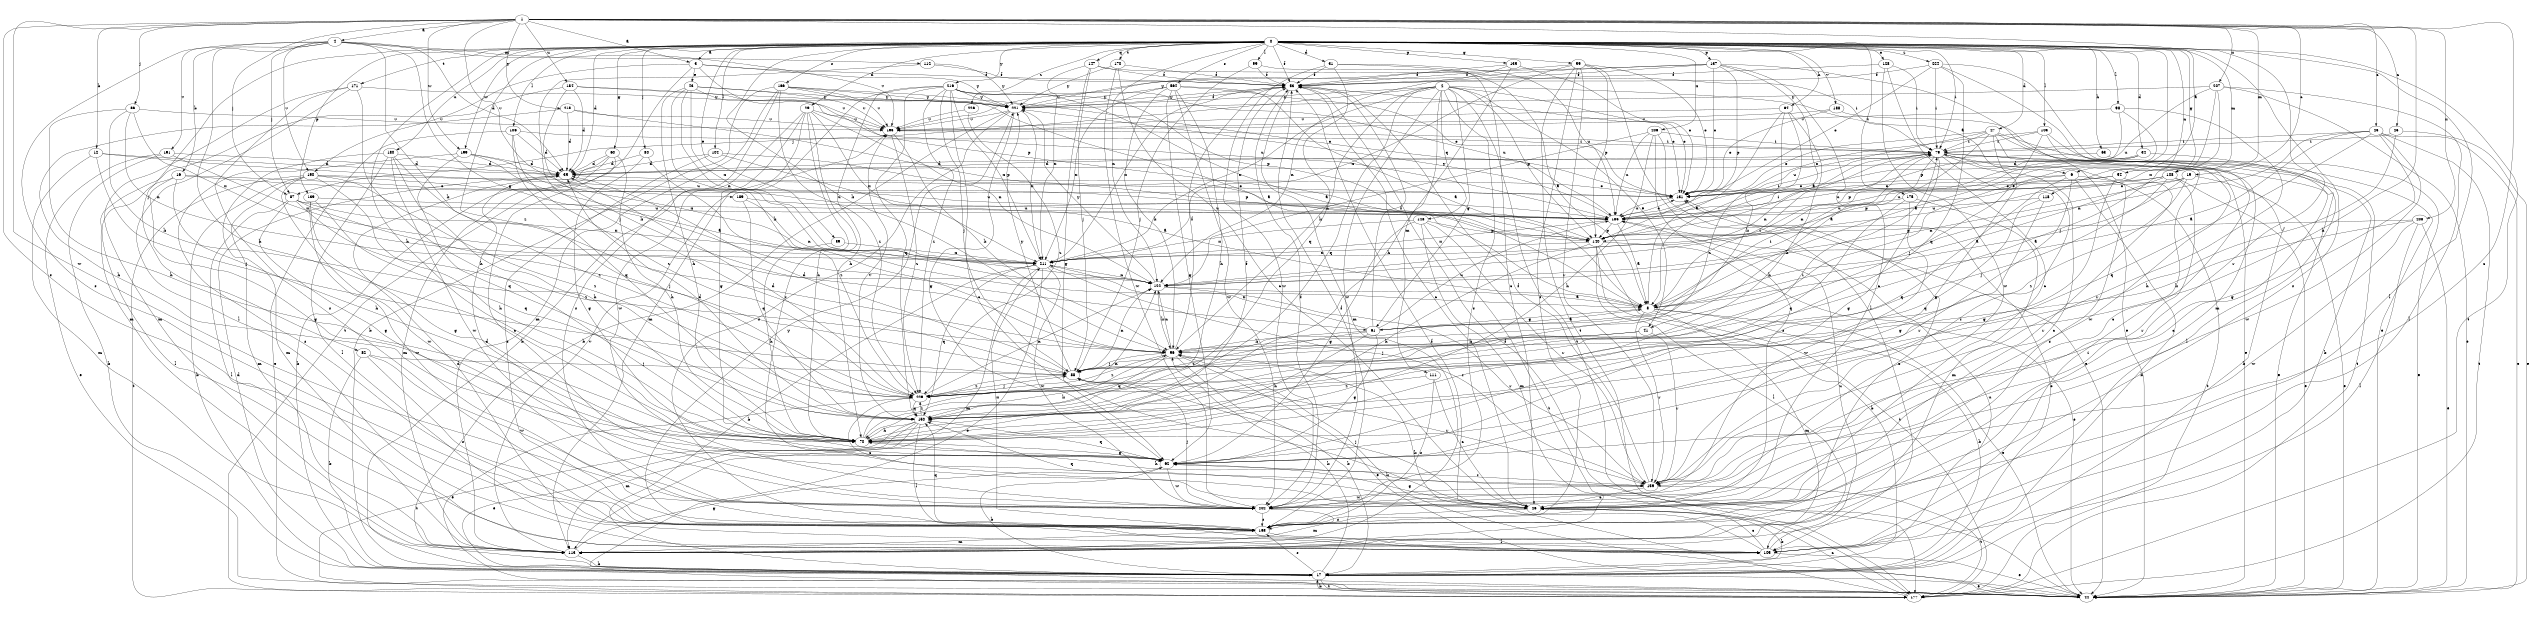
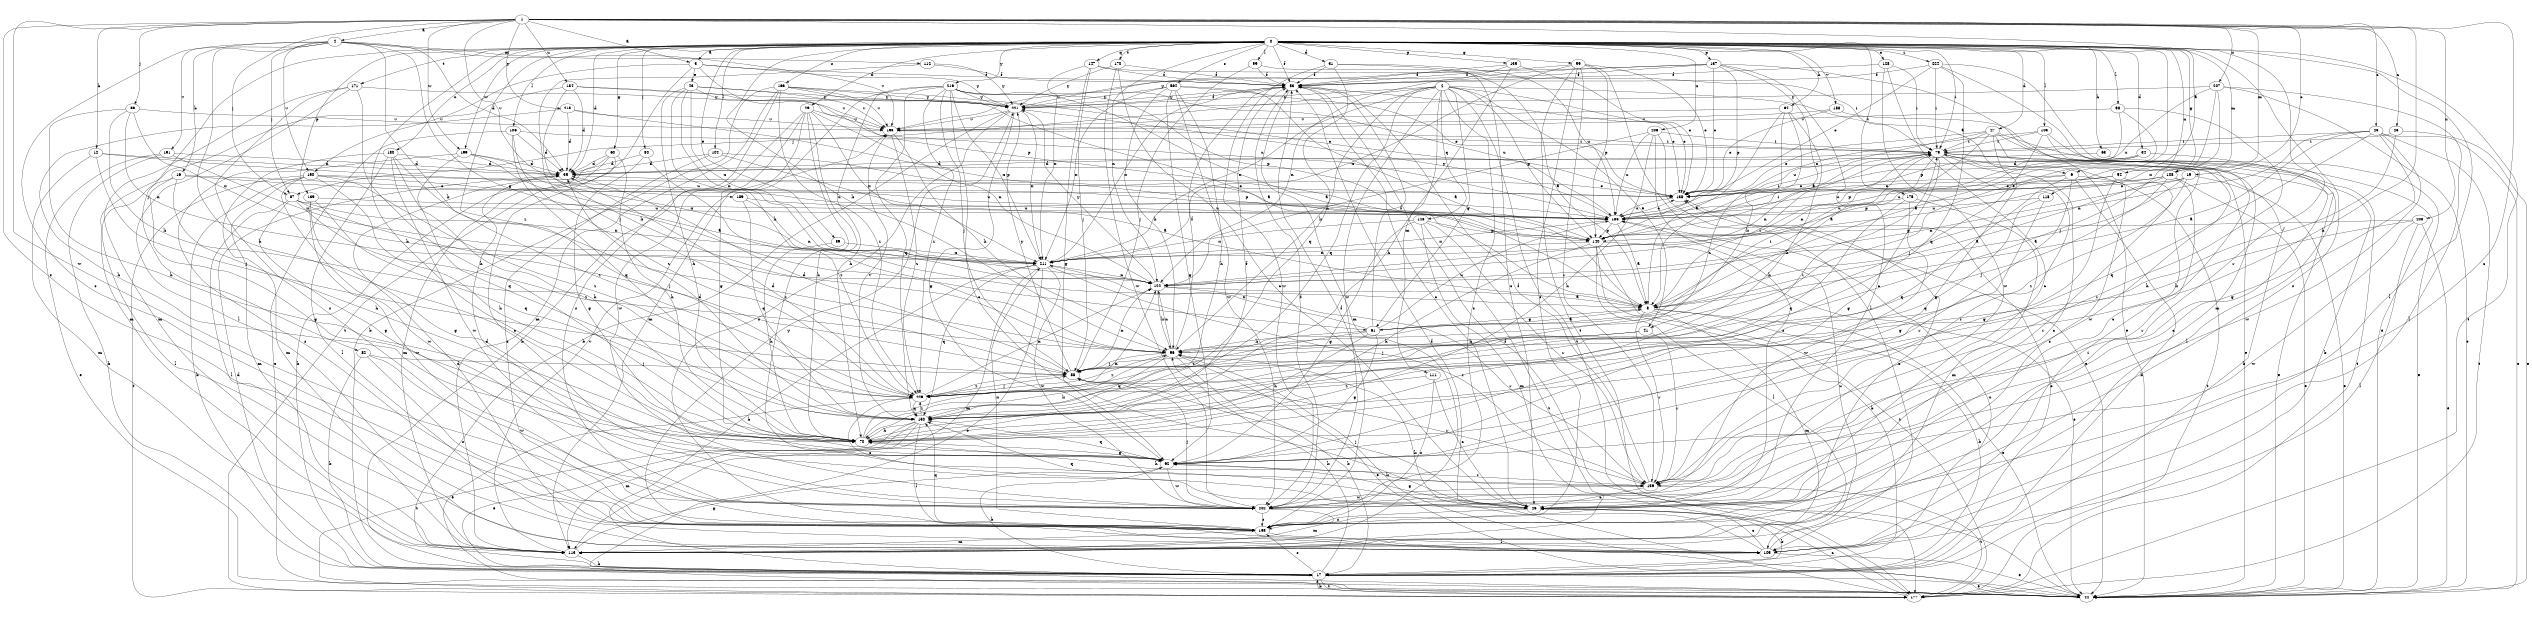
(971, 108) -> none
(1680, 197) -> (1680, 197)
